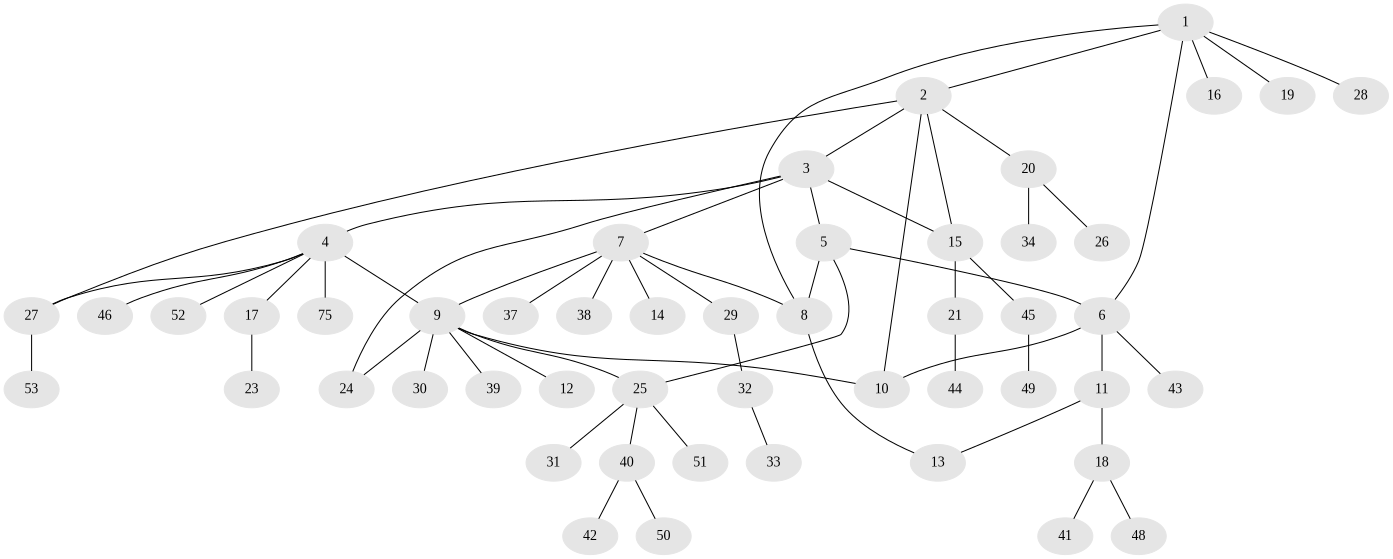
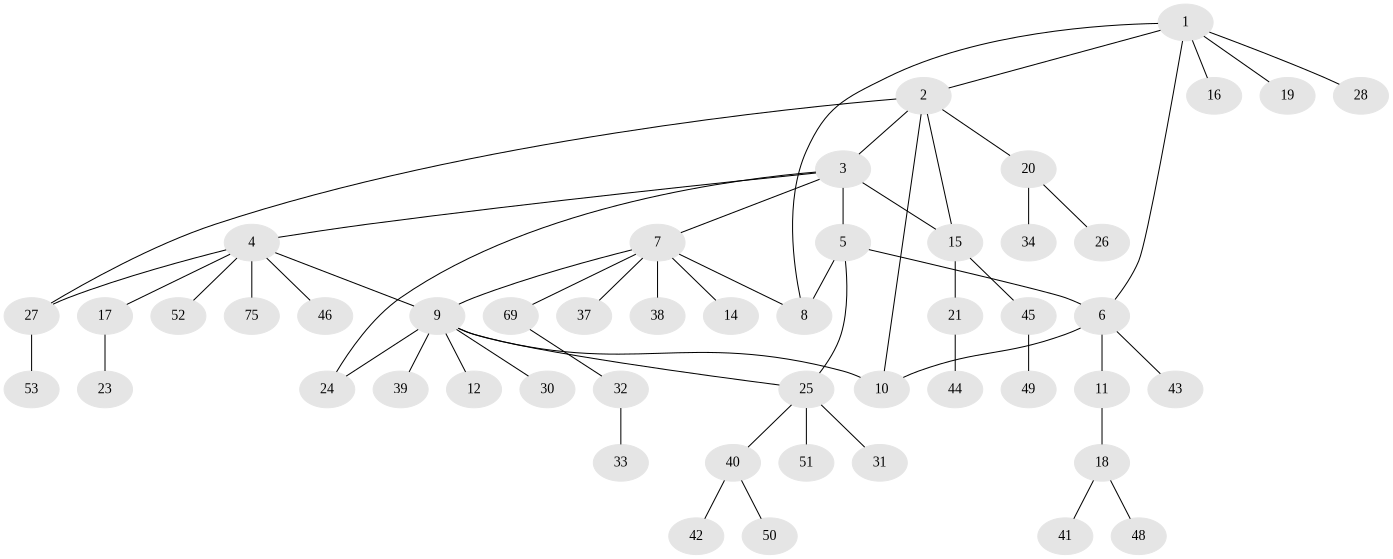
(731, 316) -> (511, 316)
(938, 463) -> none
